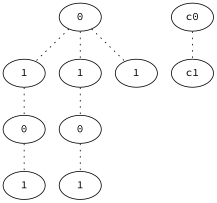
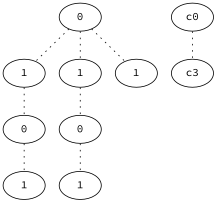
(192, 73) -> (192, 73)
